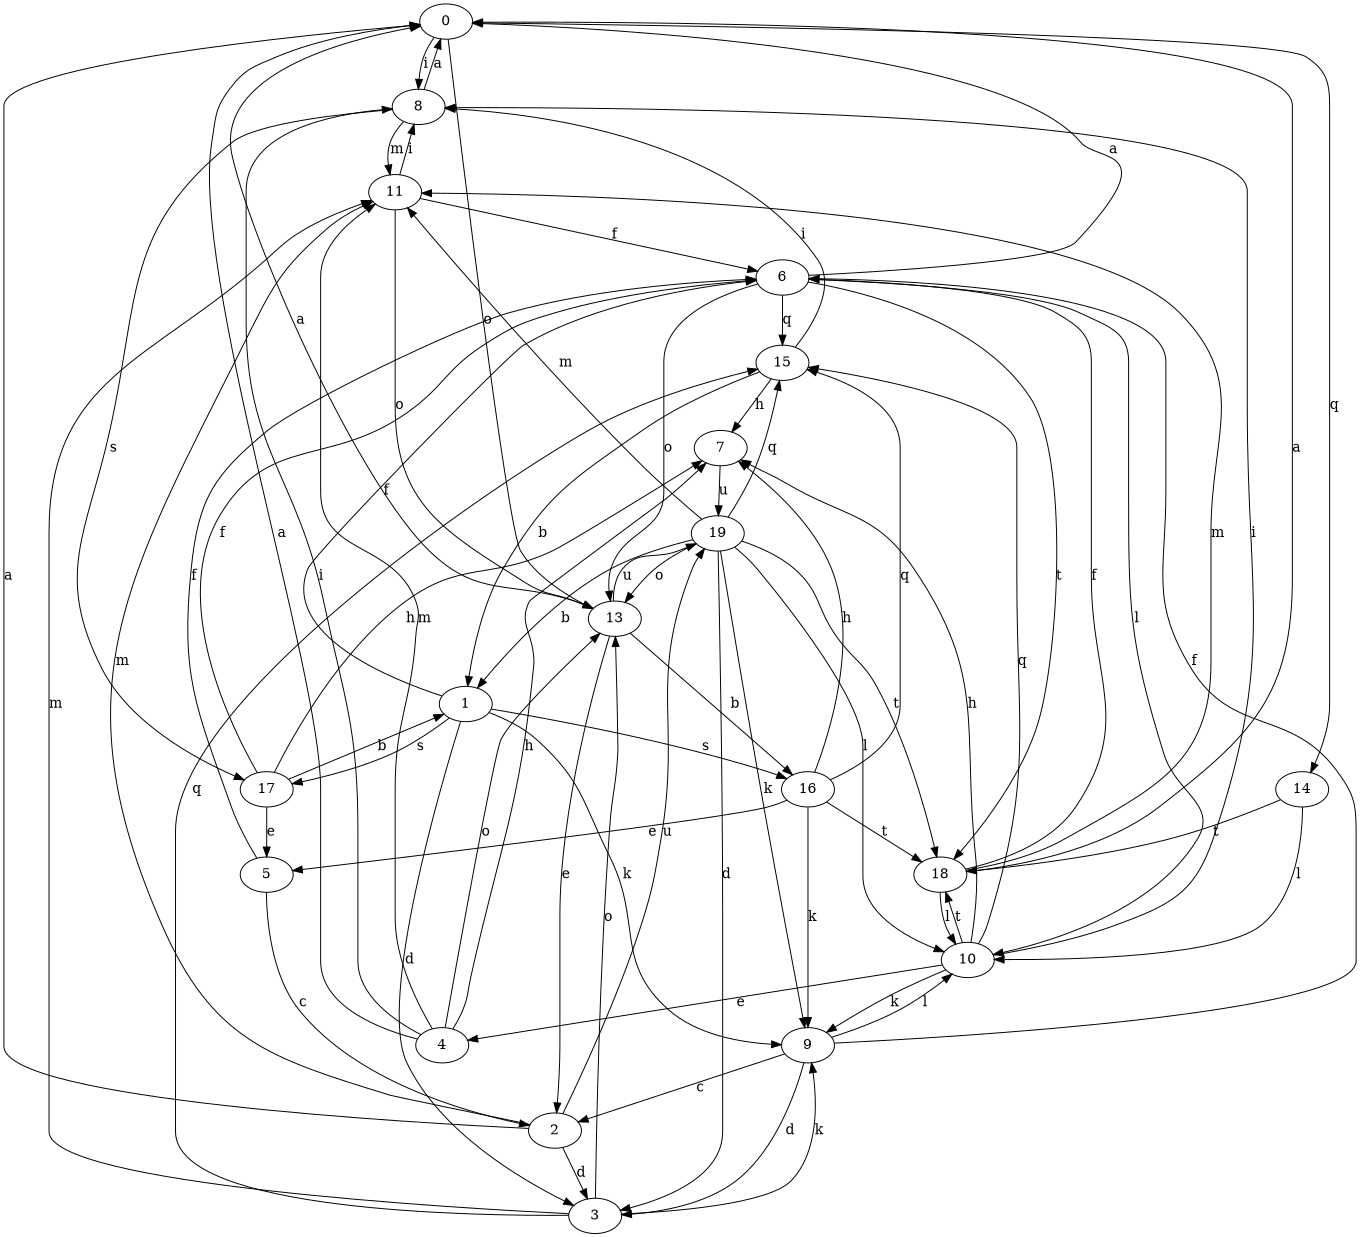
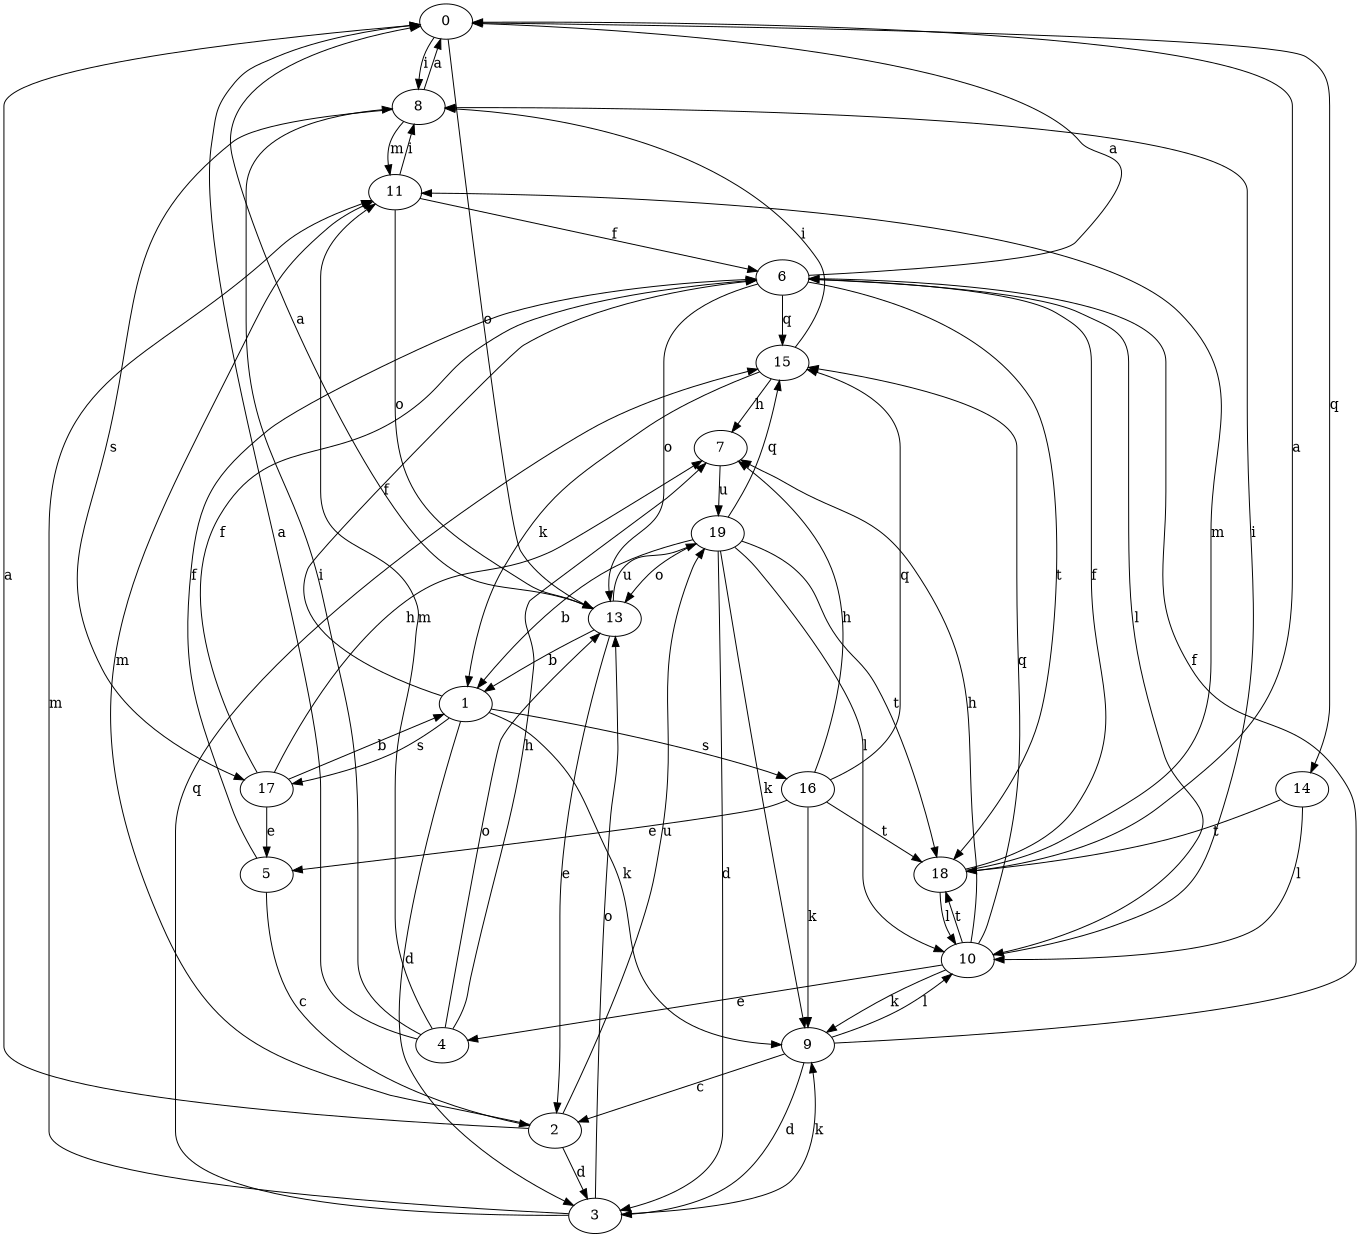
(553, 372) -> none
(543, 533) -> (543, 533)
(708, 701) -> (543, 657)
